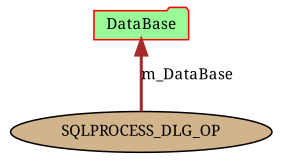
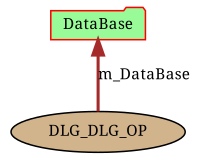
(141, 132) -> (98, 132)
